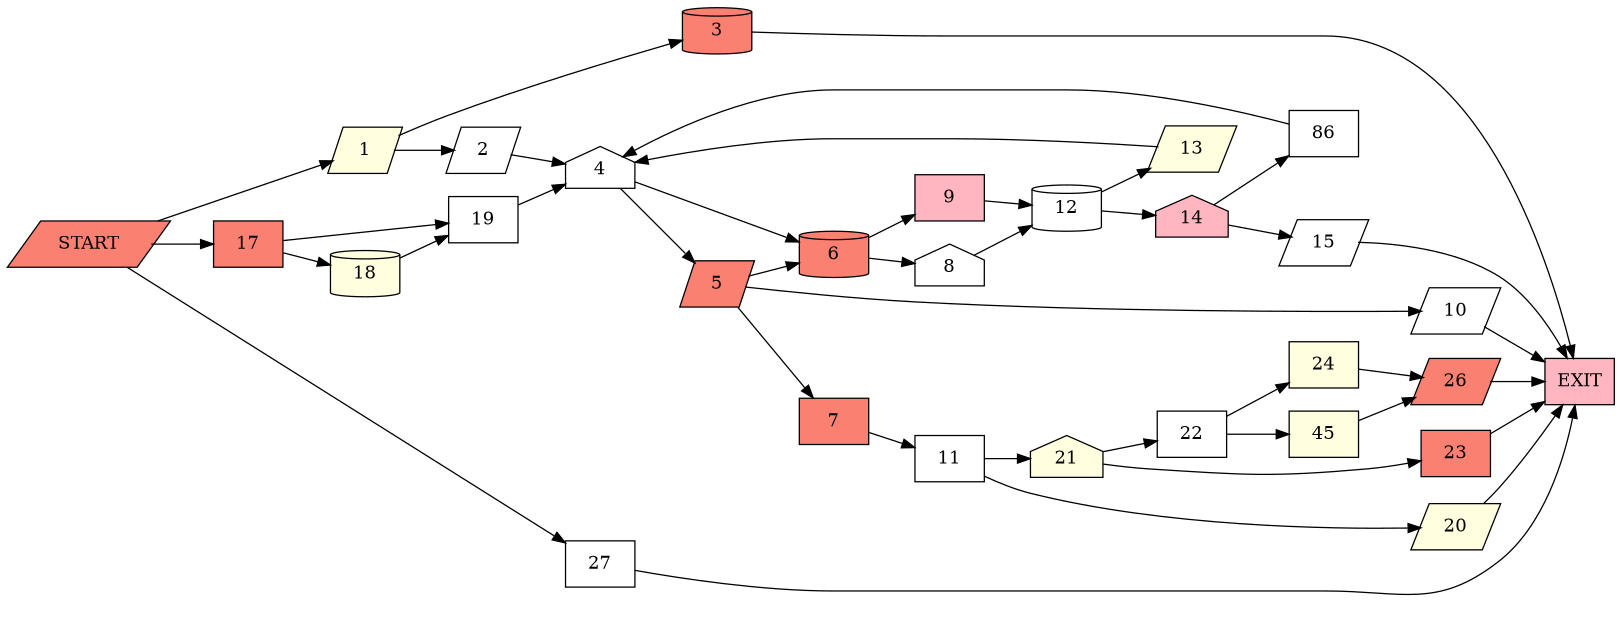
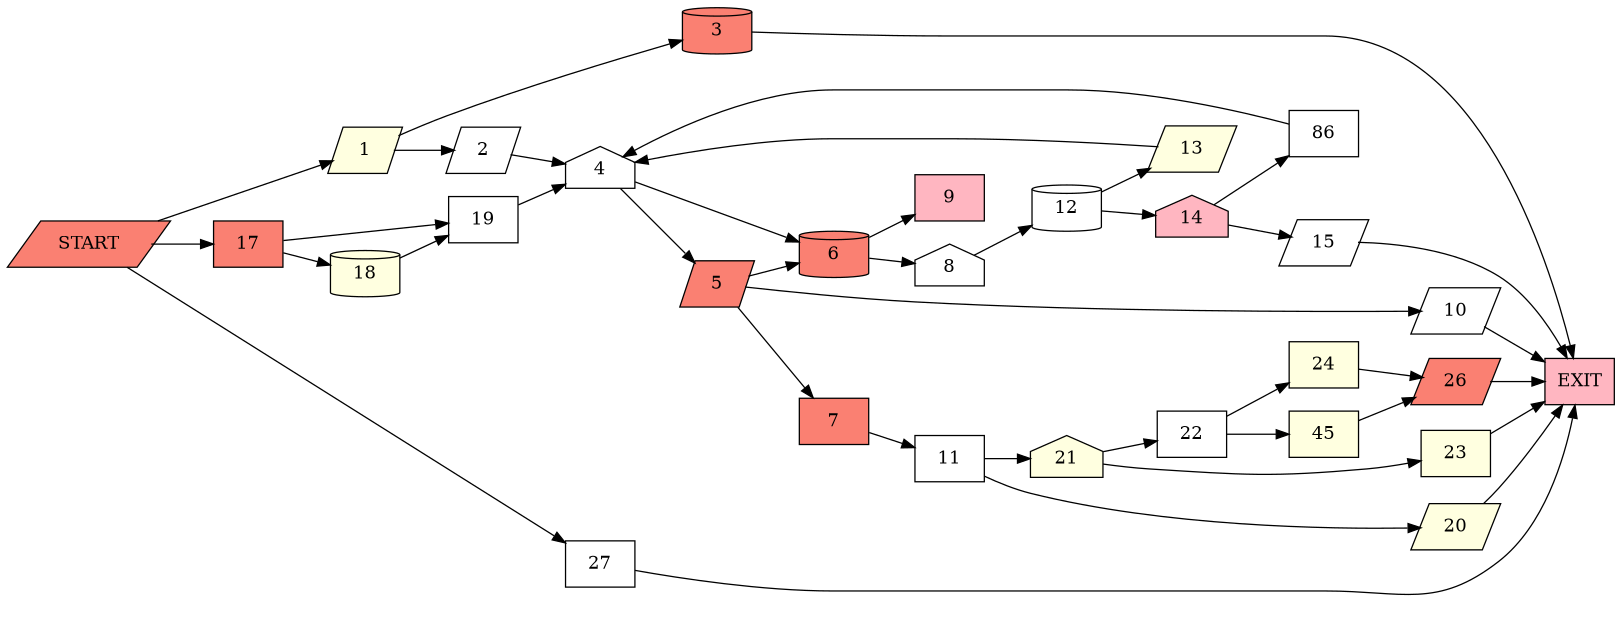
(1002, 202) -> none
(1456, 454) -> (1456, 454)
